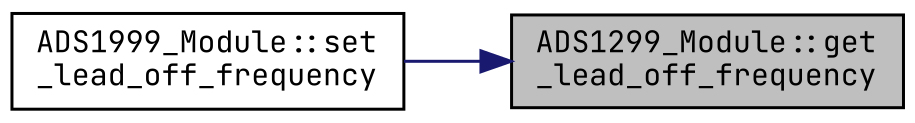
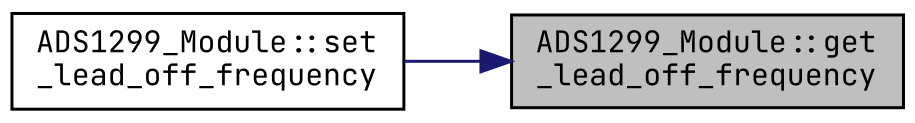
(208, 61) -> (208, 61)
